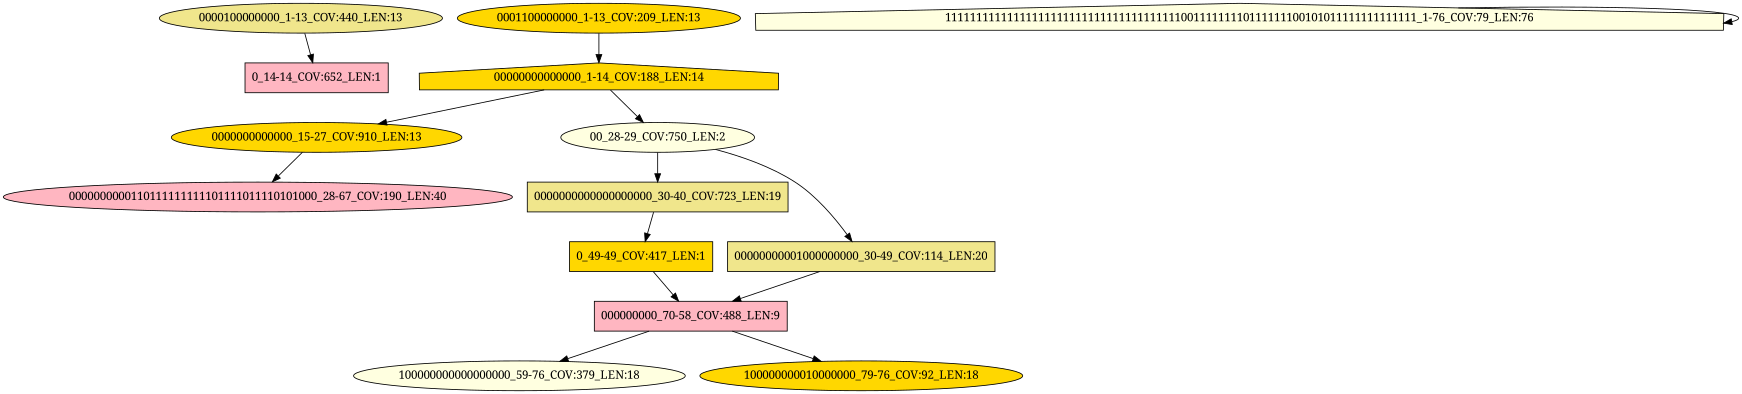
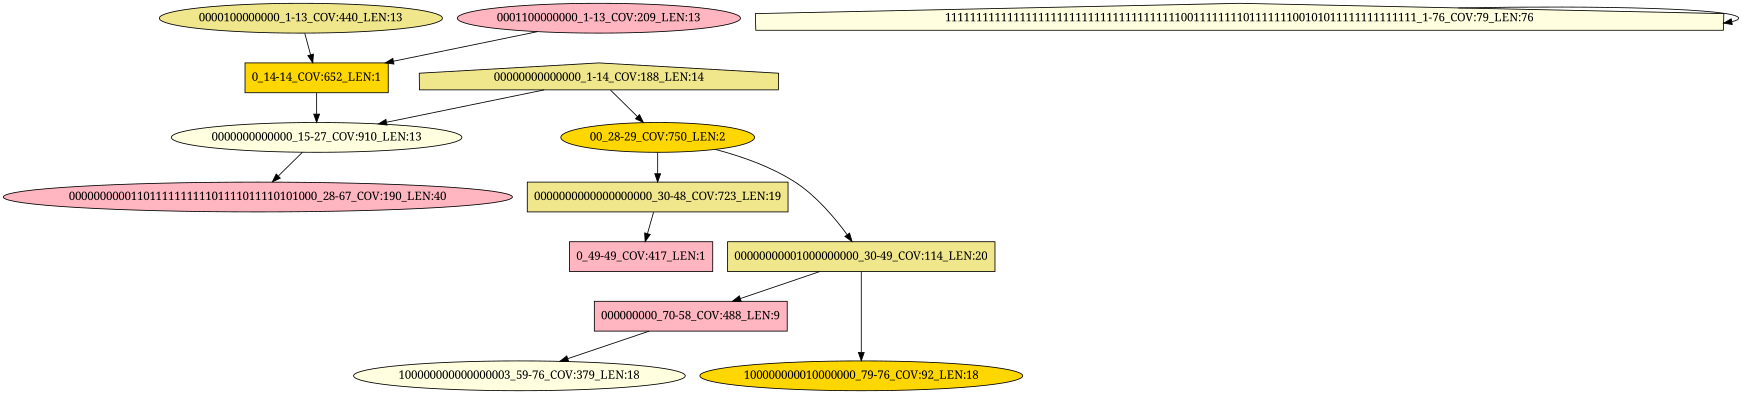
(599, 18) -> (599, 18)
(599, 44) -> (465, 46)
(317, 78) -> (317, 78)
(599, 78) -> (599, 78)
none -> (317, 104)
(317, 137) -> (317, 137)
(658, 137) -> (658, 137)
(658, 197) -> (658, 197)
(641, 257) -> (641, 257)
(663, 283) -> none
(773, 345) -> (861, 312)
(519, 376) -> (519, 376)
